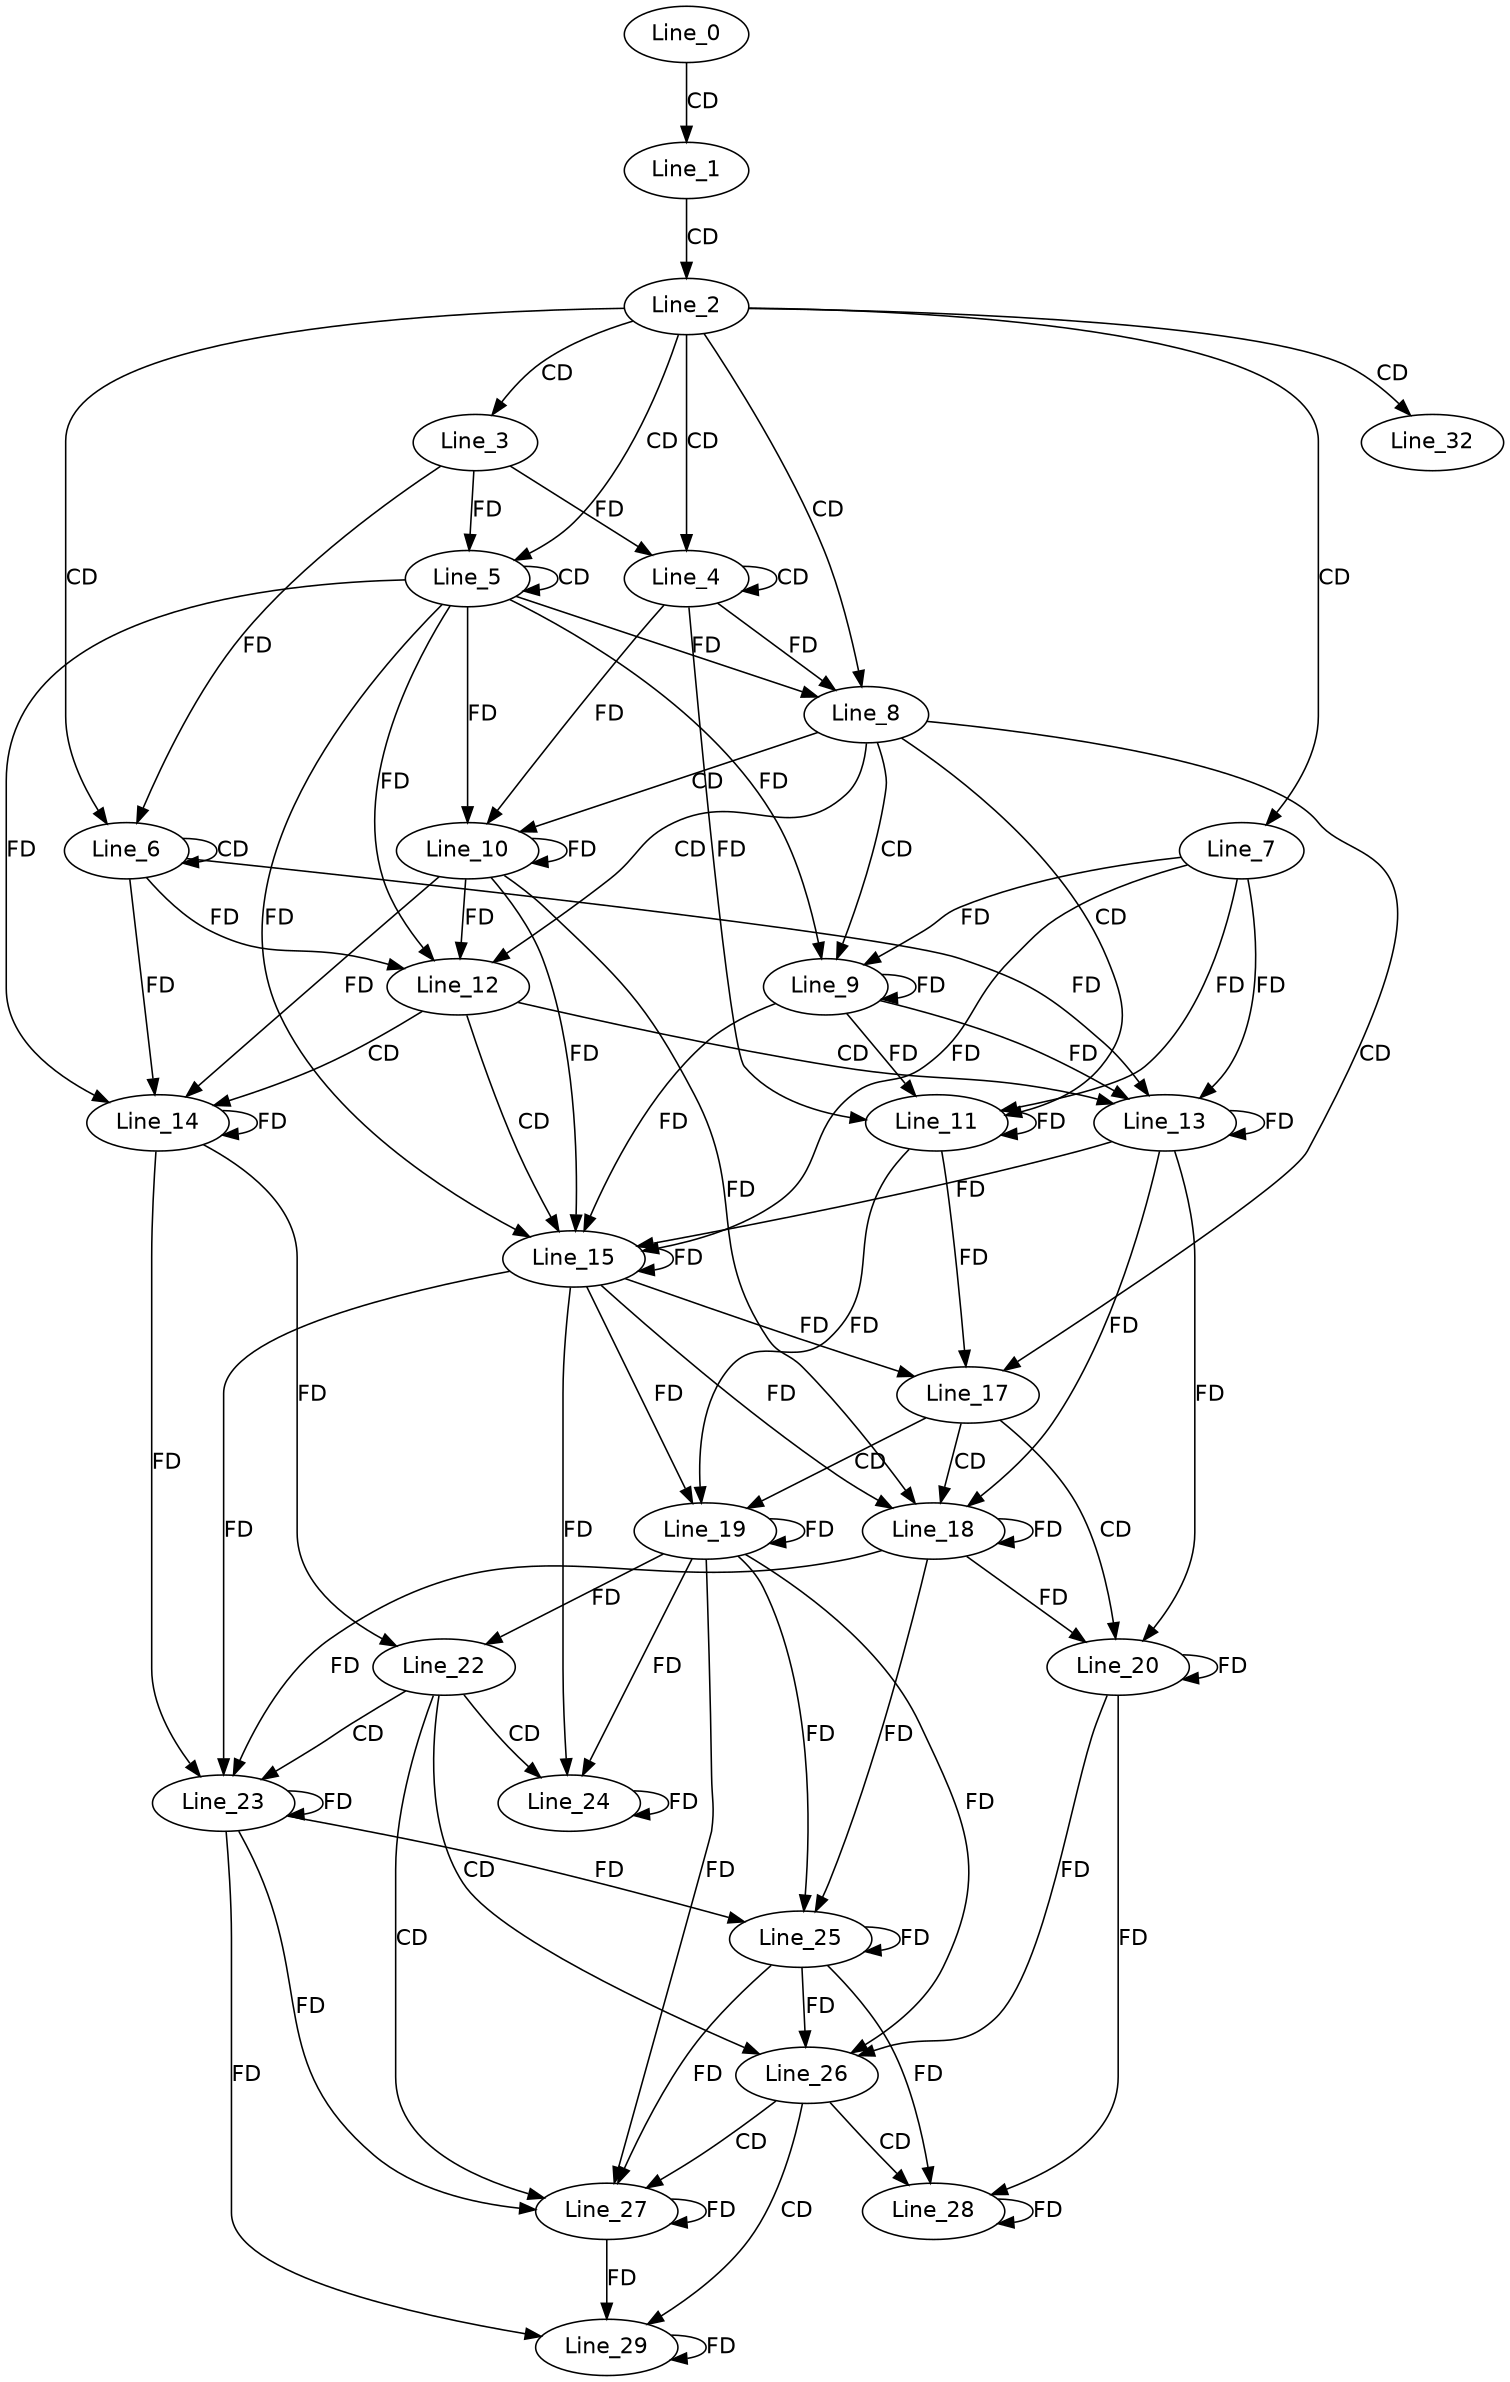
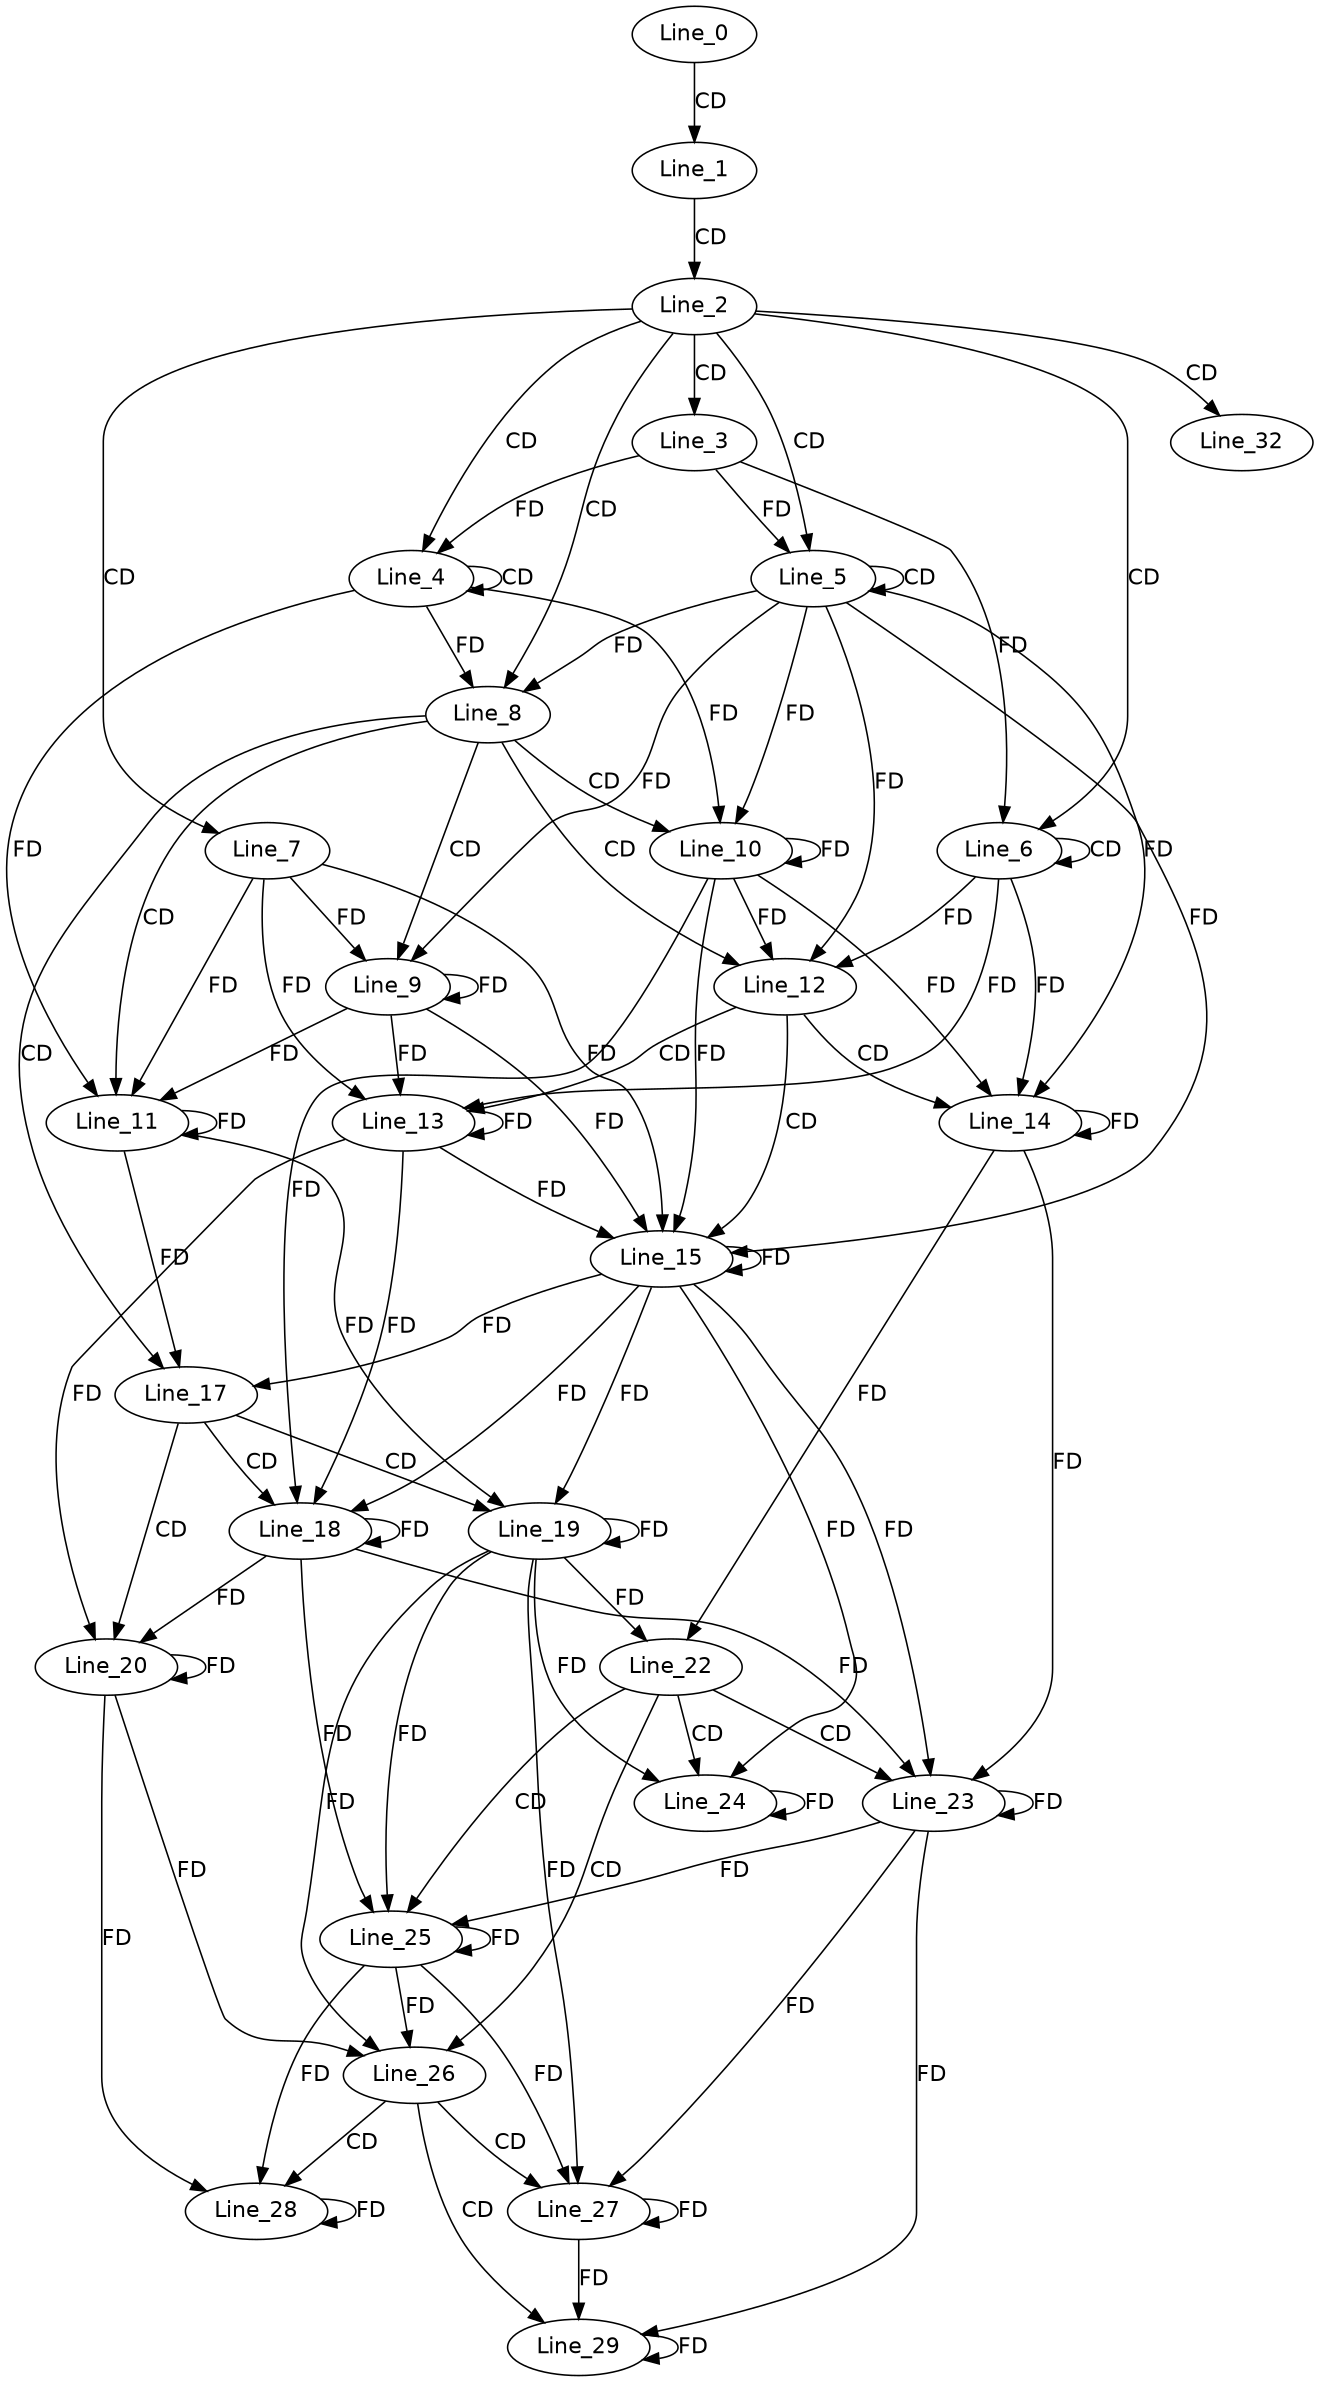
(396, 1978) -> (509, 1781)
